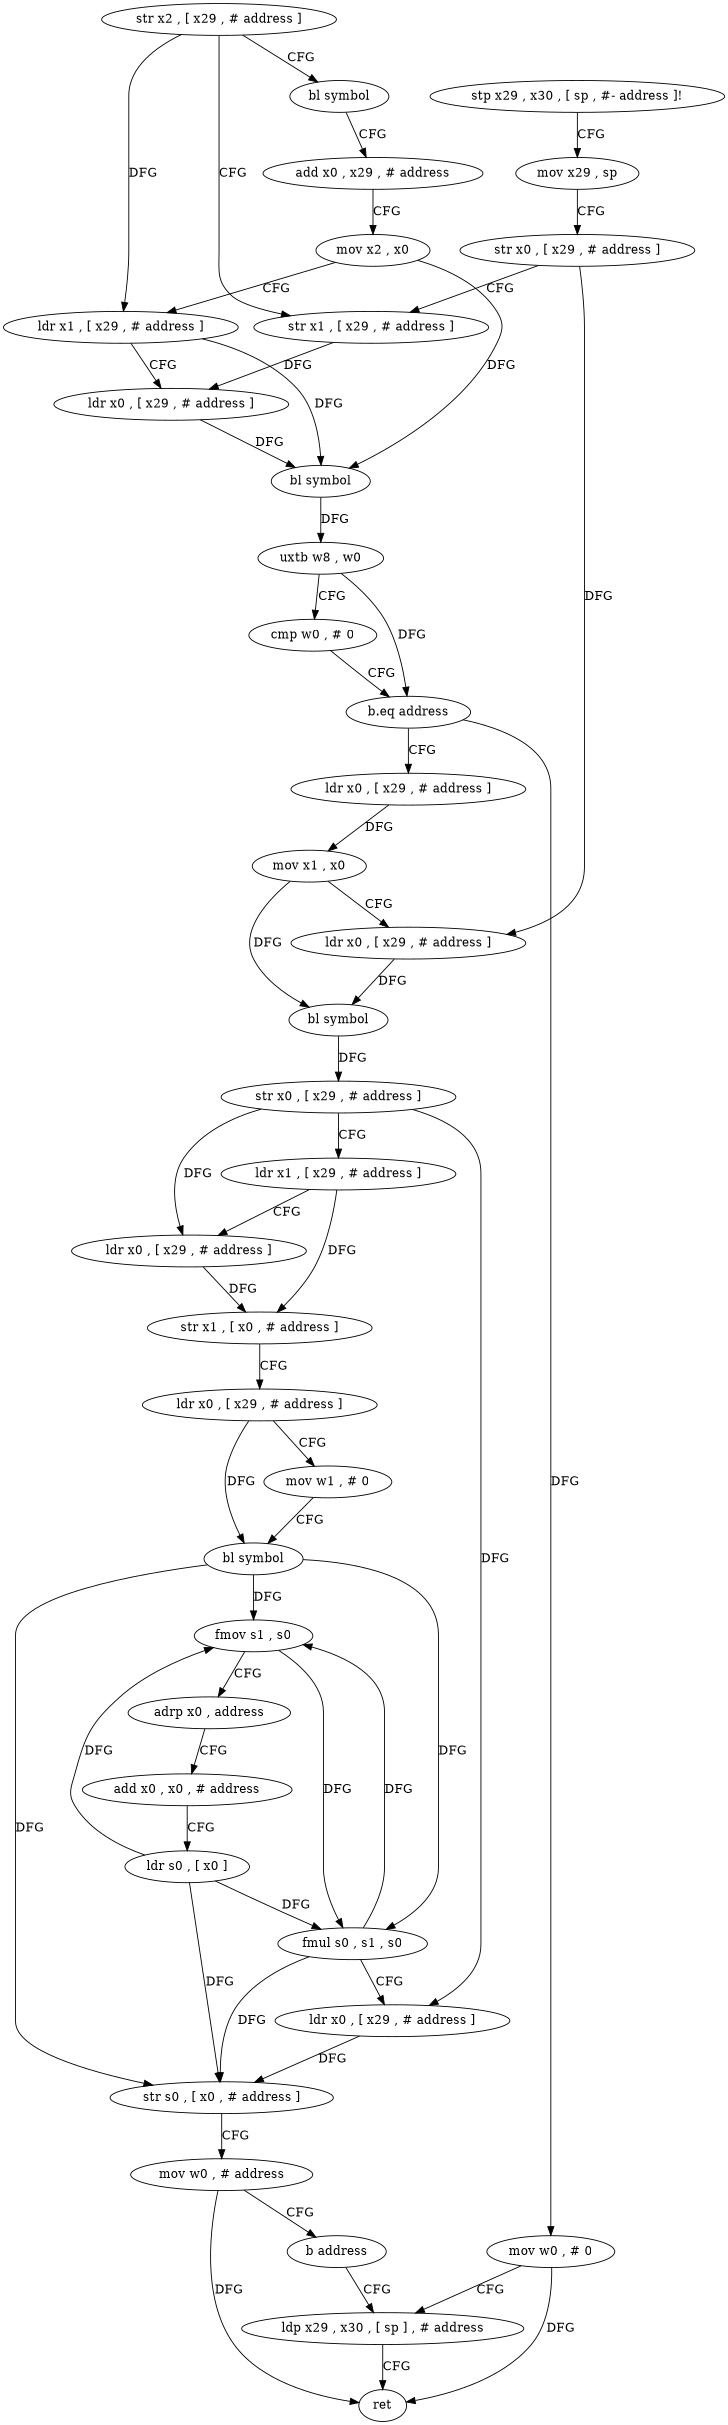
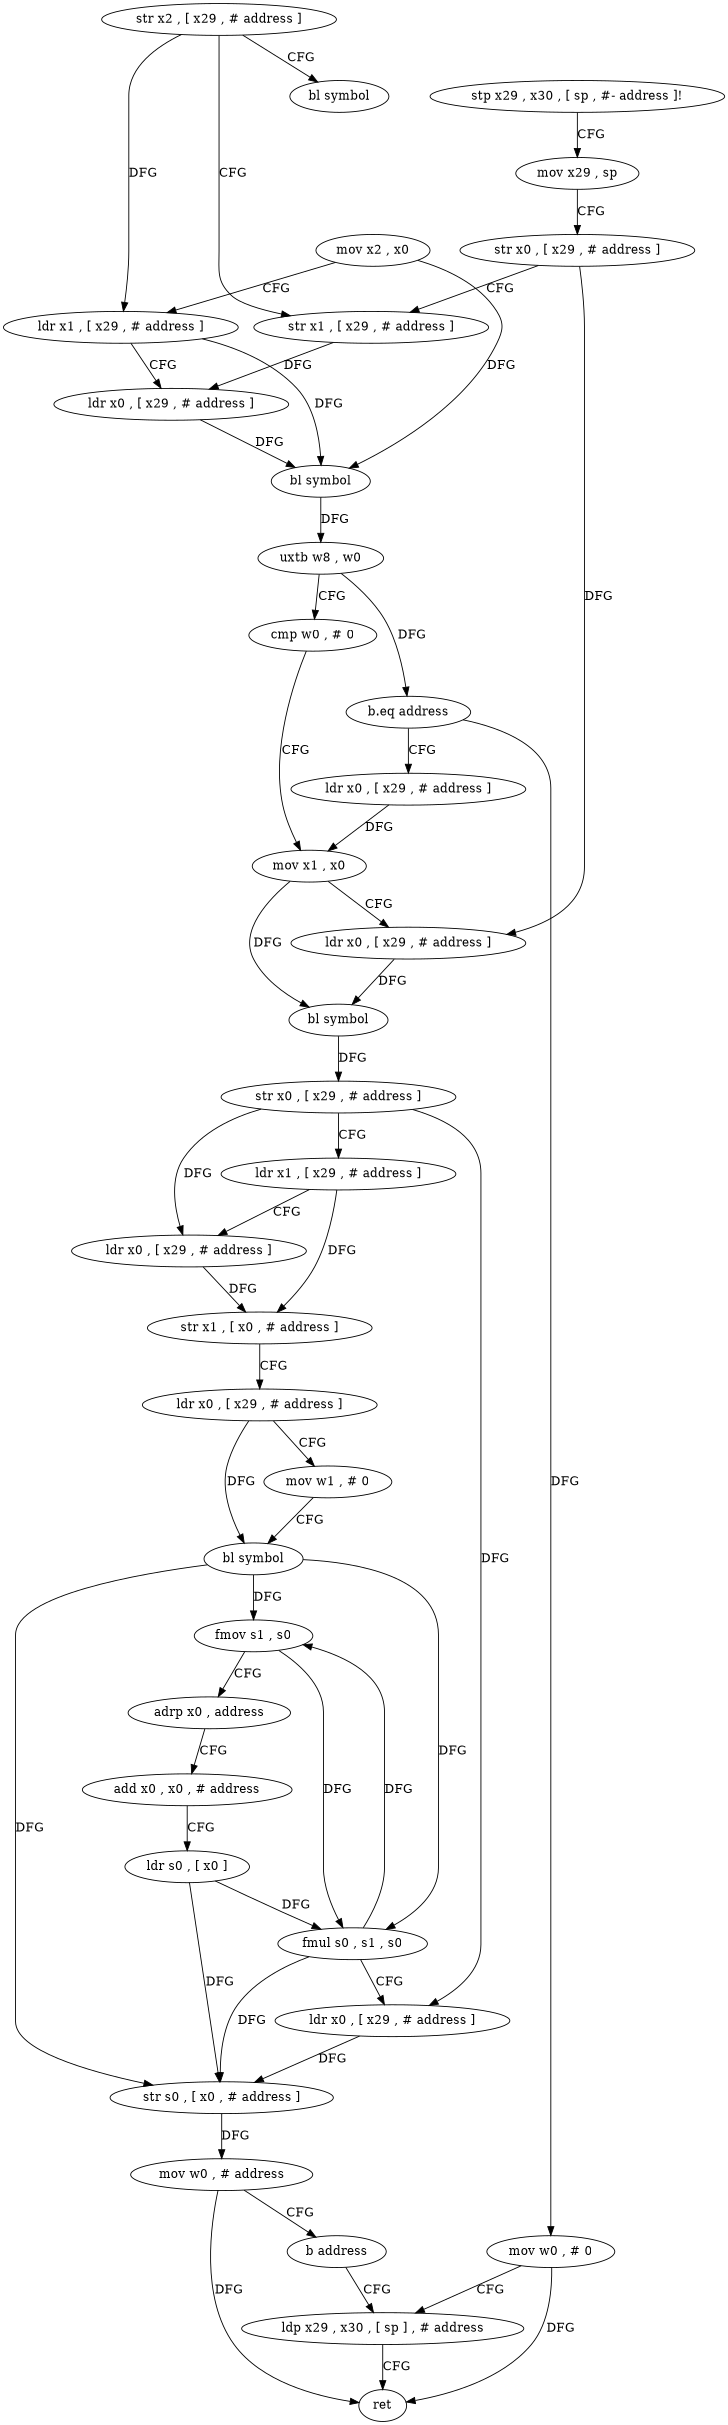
(373, 173) -> none
(356, 671) -> (281, 746)
(85, 1742) -> none
(236, 2136) -> (236, 2136)
